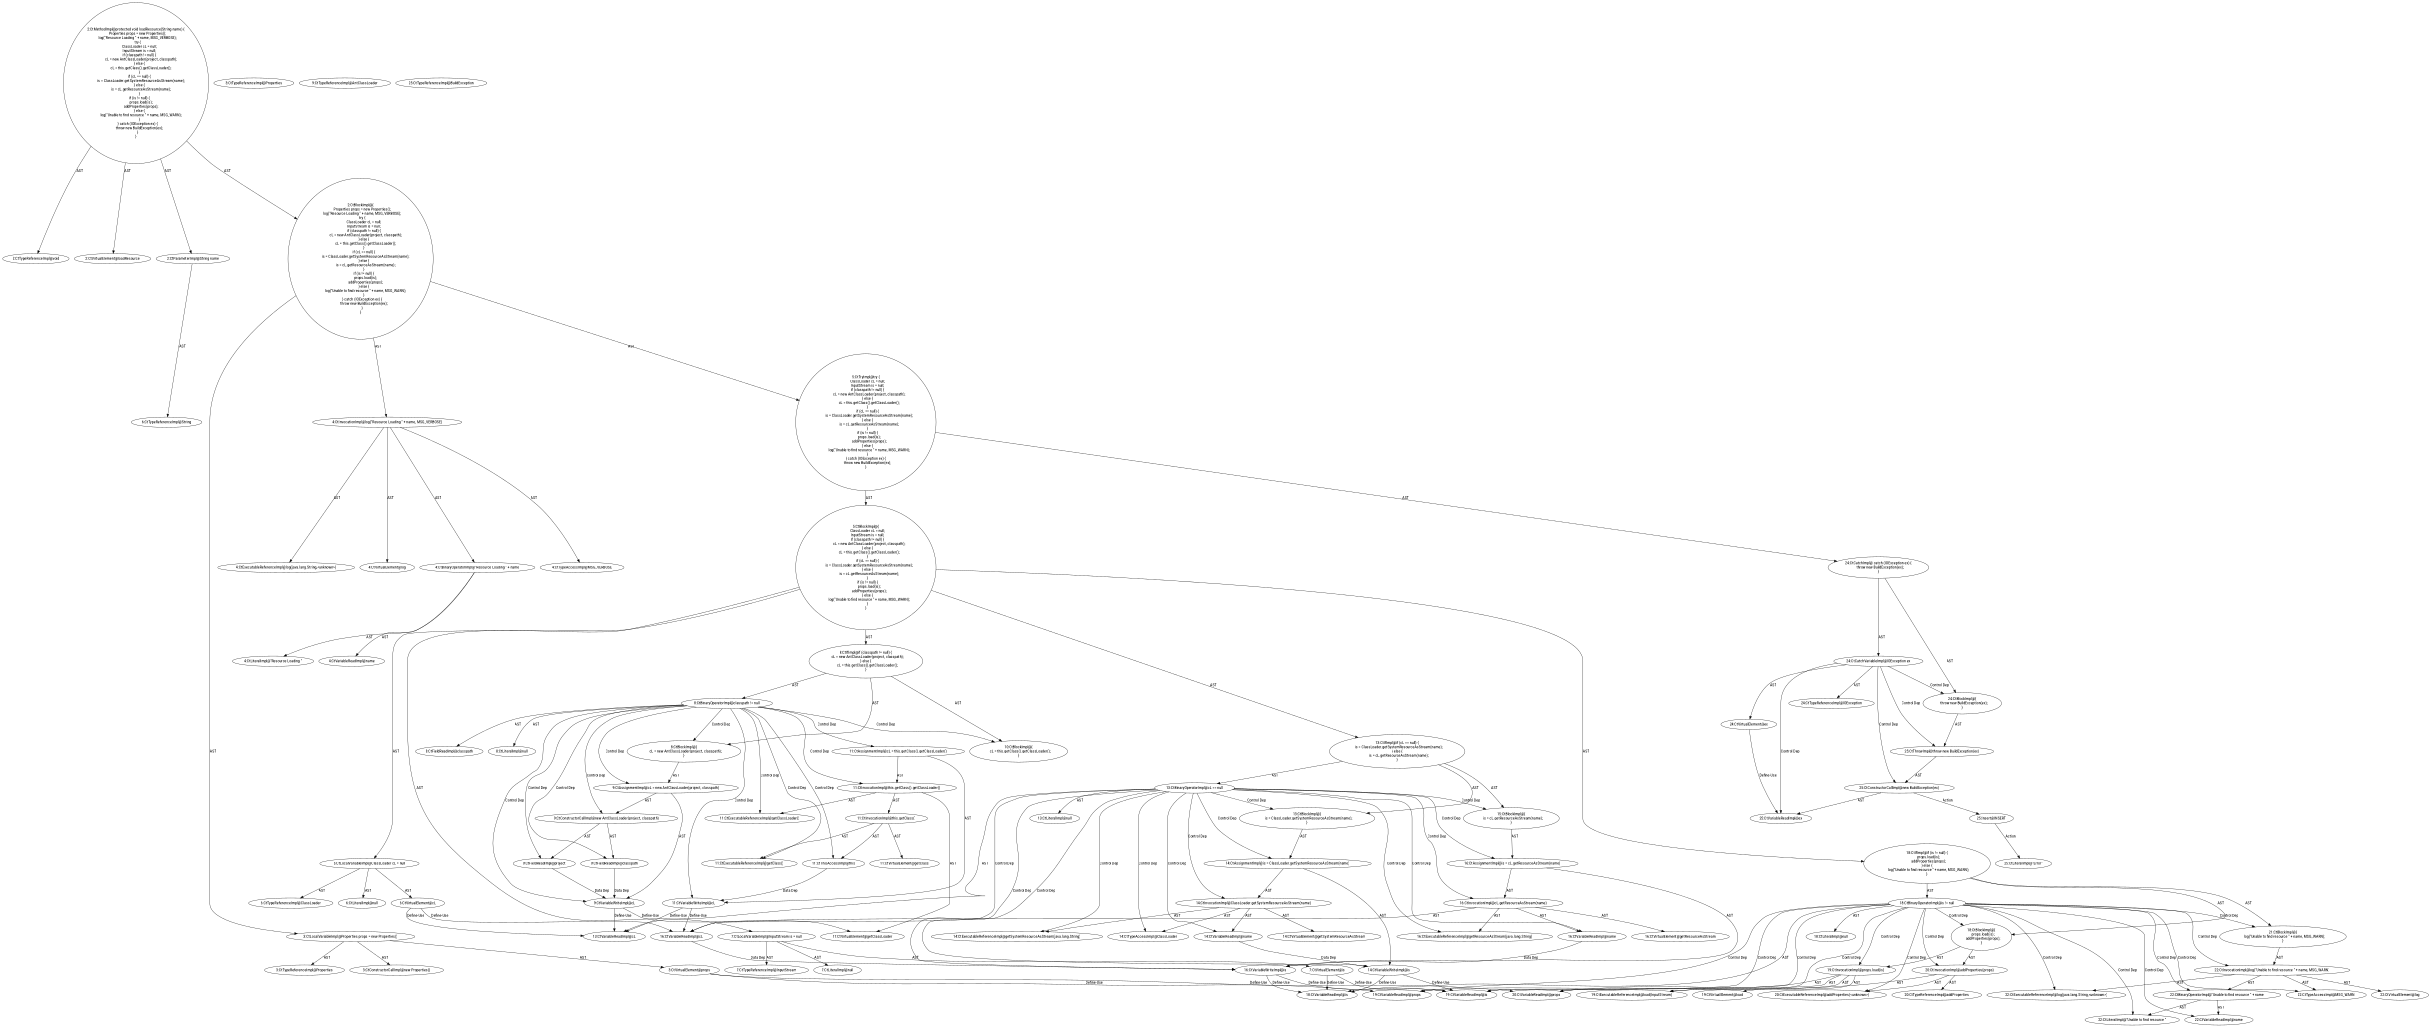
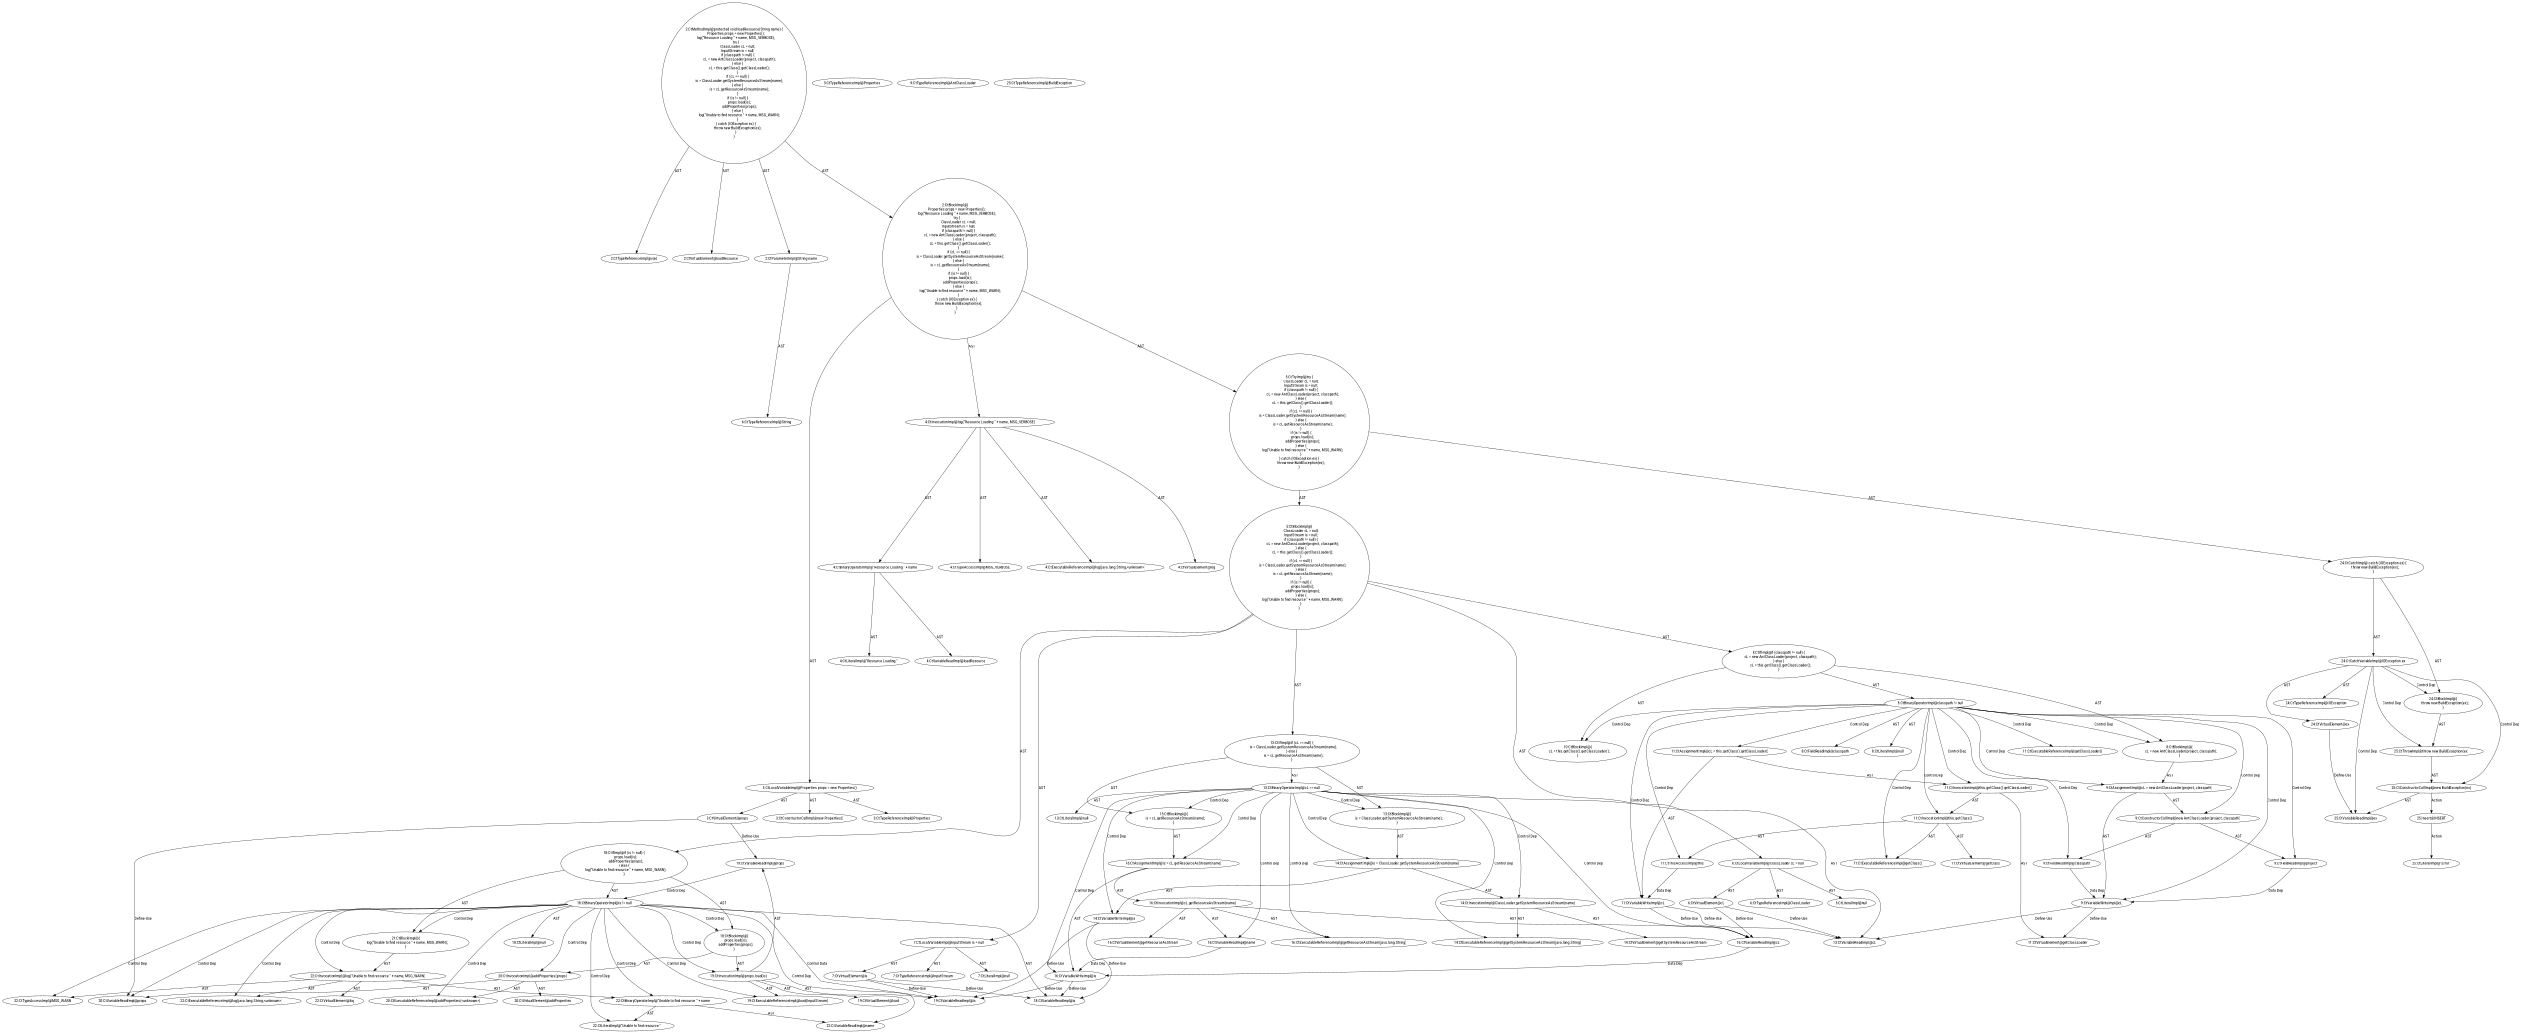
(352, 661) -> (956, 661)
none -> (1925, 761)
(1417, 799) -> none
(830, 803) -> none
(1148, 937) -> none
(1228, 937) -> none
(1807, 958) -> (817, 964)
(1667, 972) -> (689, 884)
(1937, 995) -> (543, 1001)
